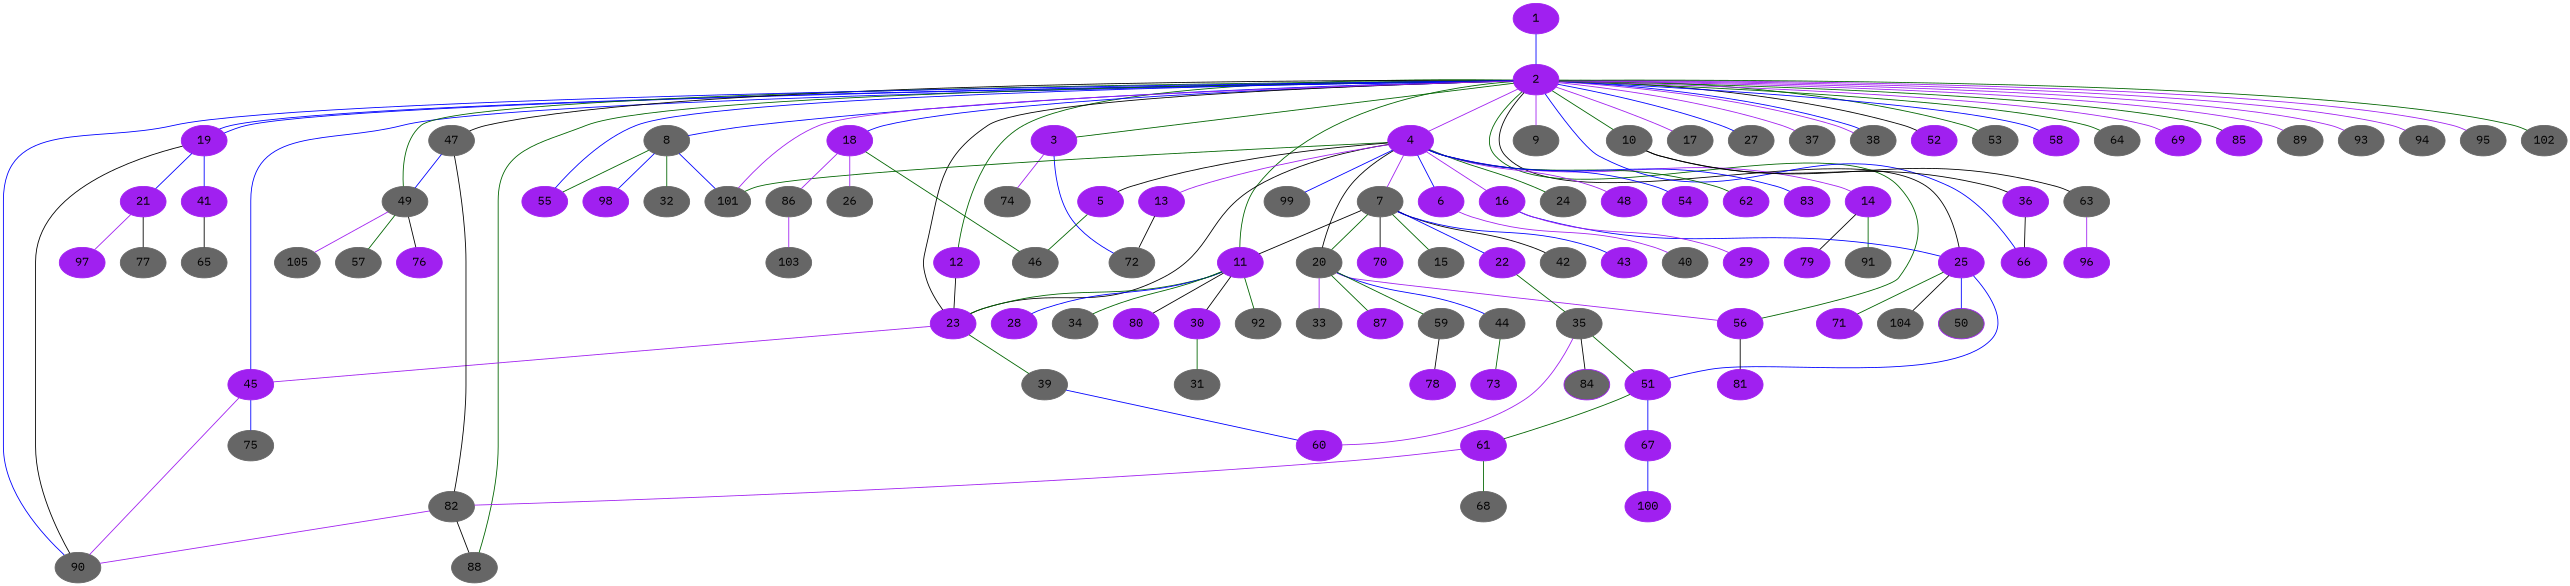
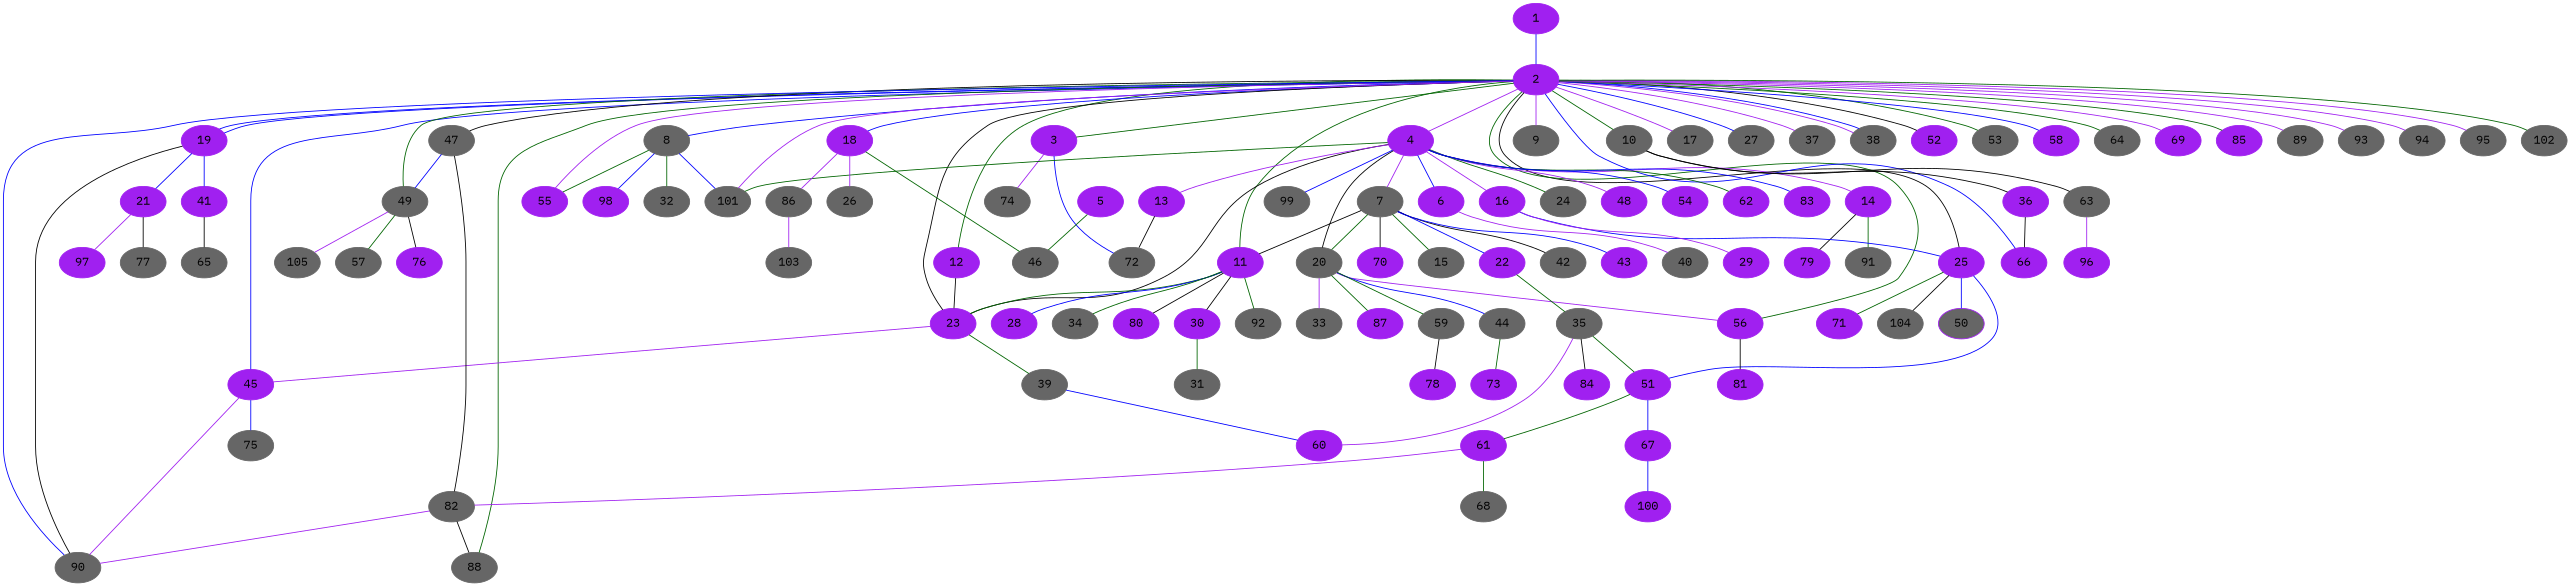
(1022, 93) -> (1022, 93)
(1251, 159) -> none
(1587, 385) -> (1587, 385)
